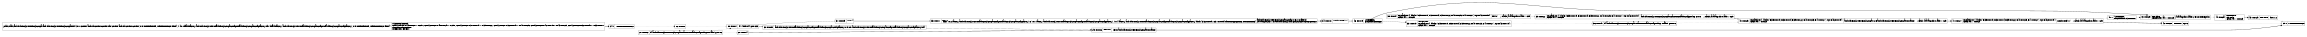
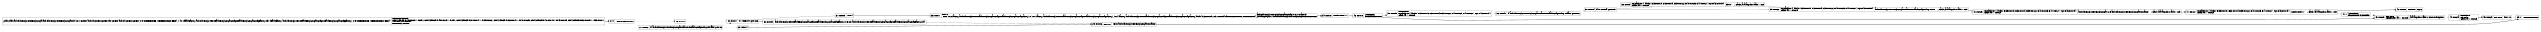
none -> (1600, 10)
